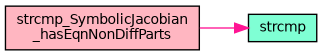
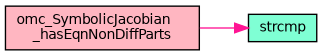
(102, 28) -> (102, 28)
